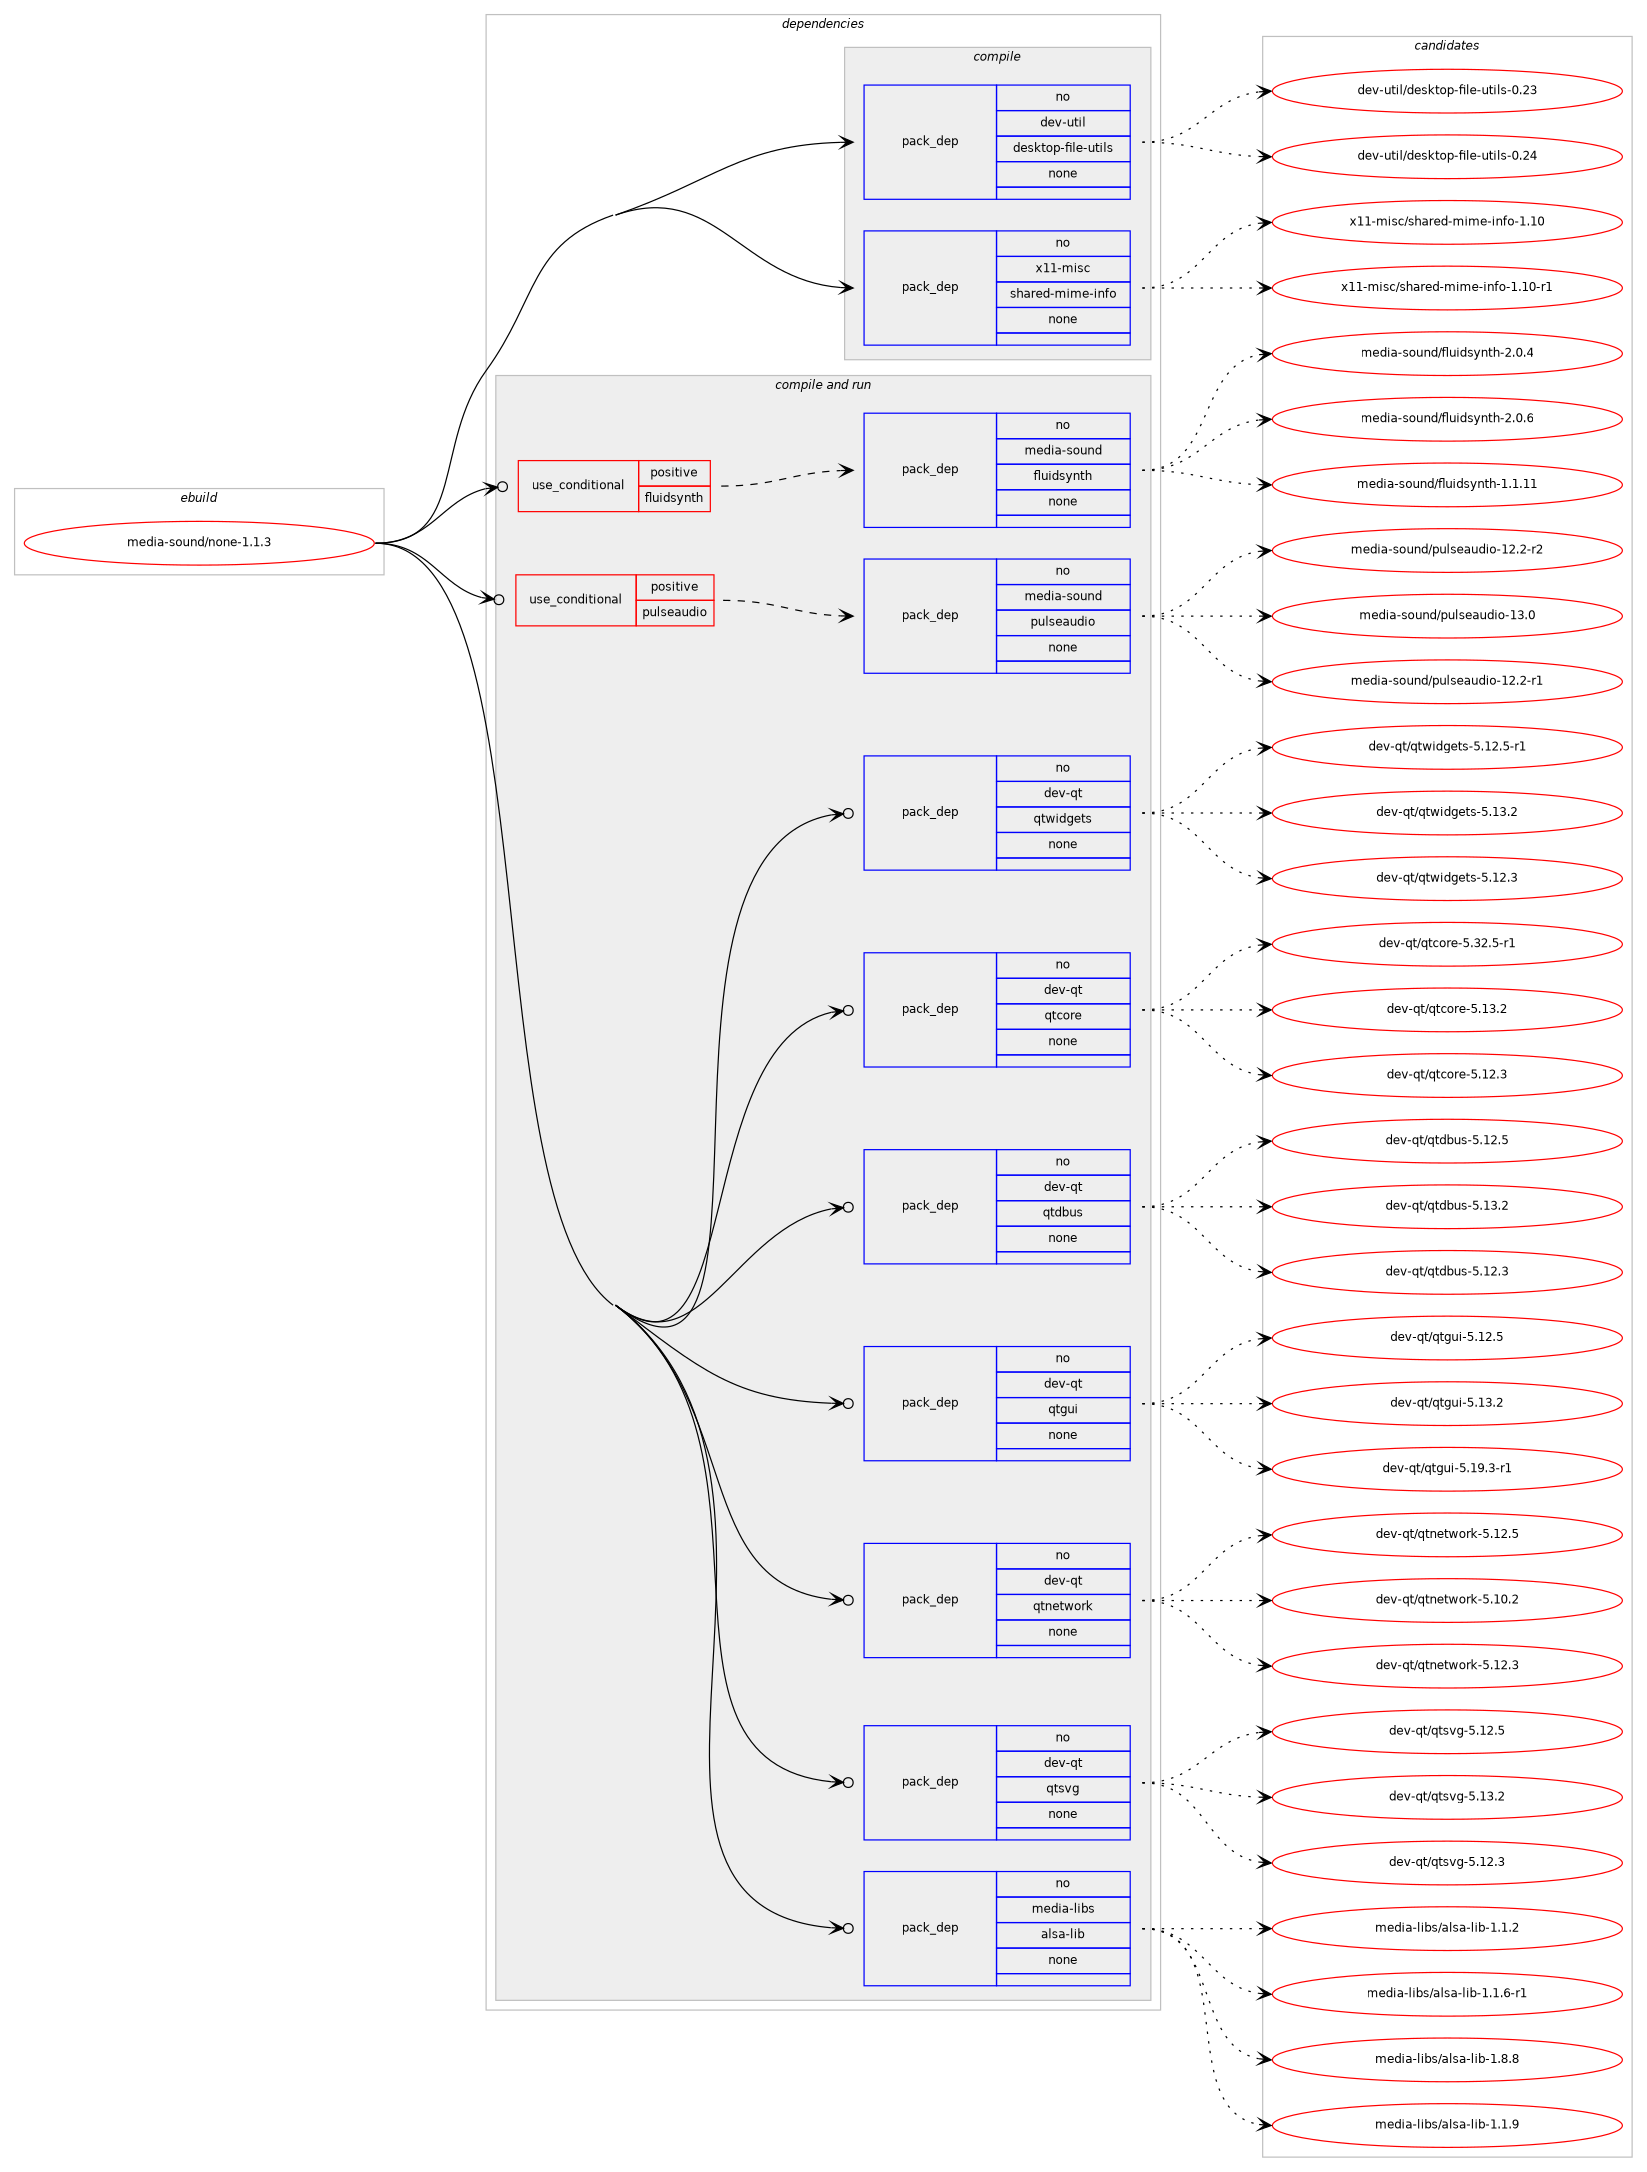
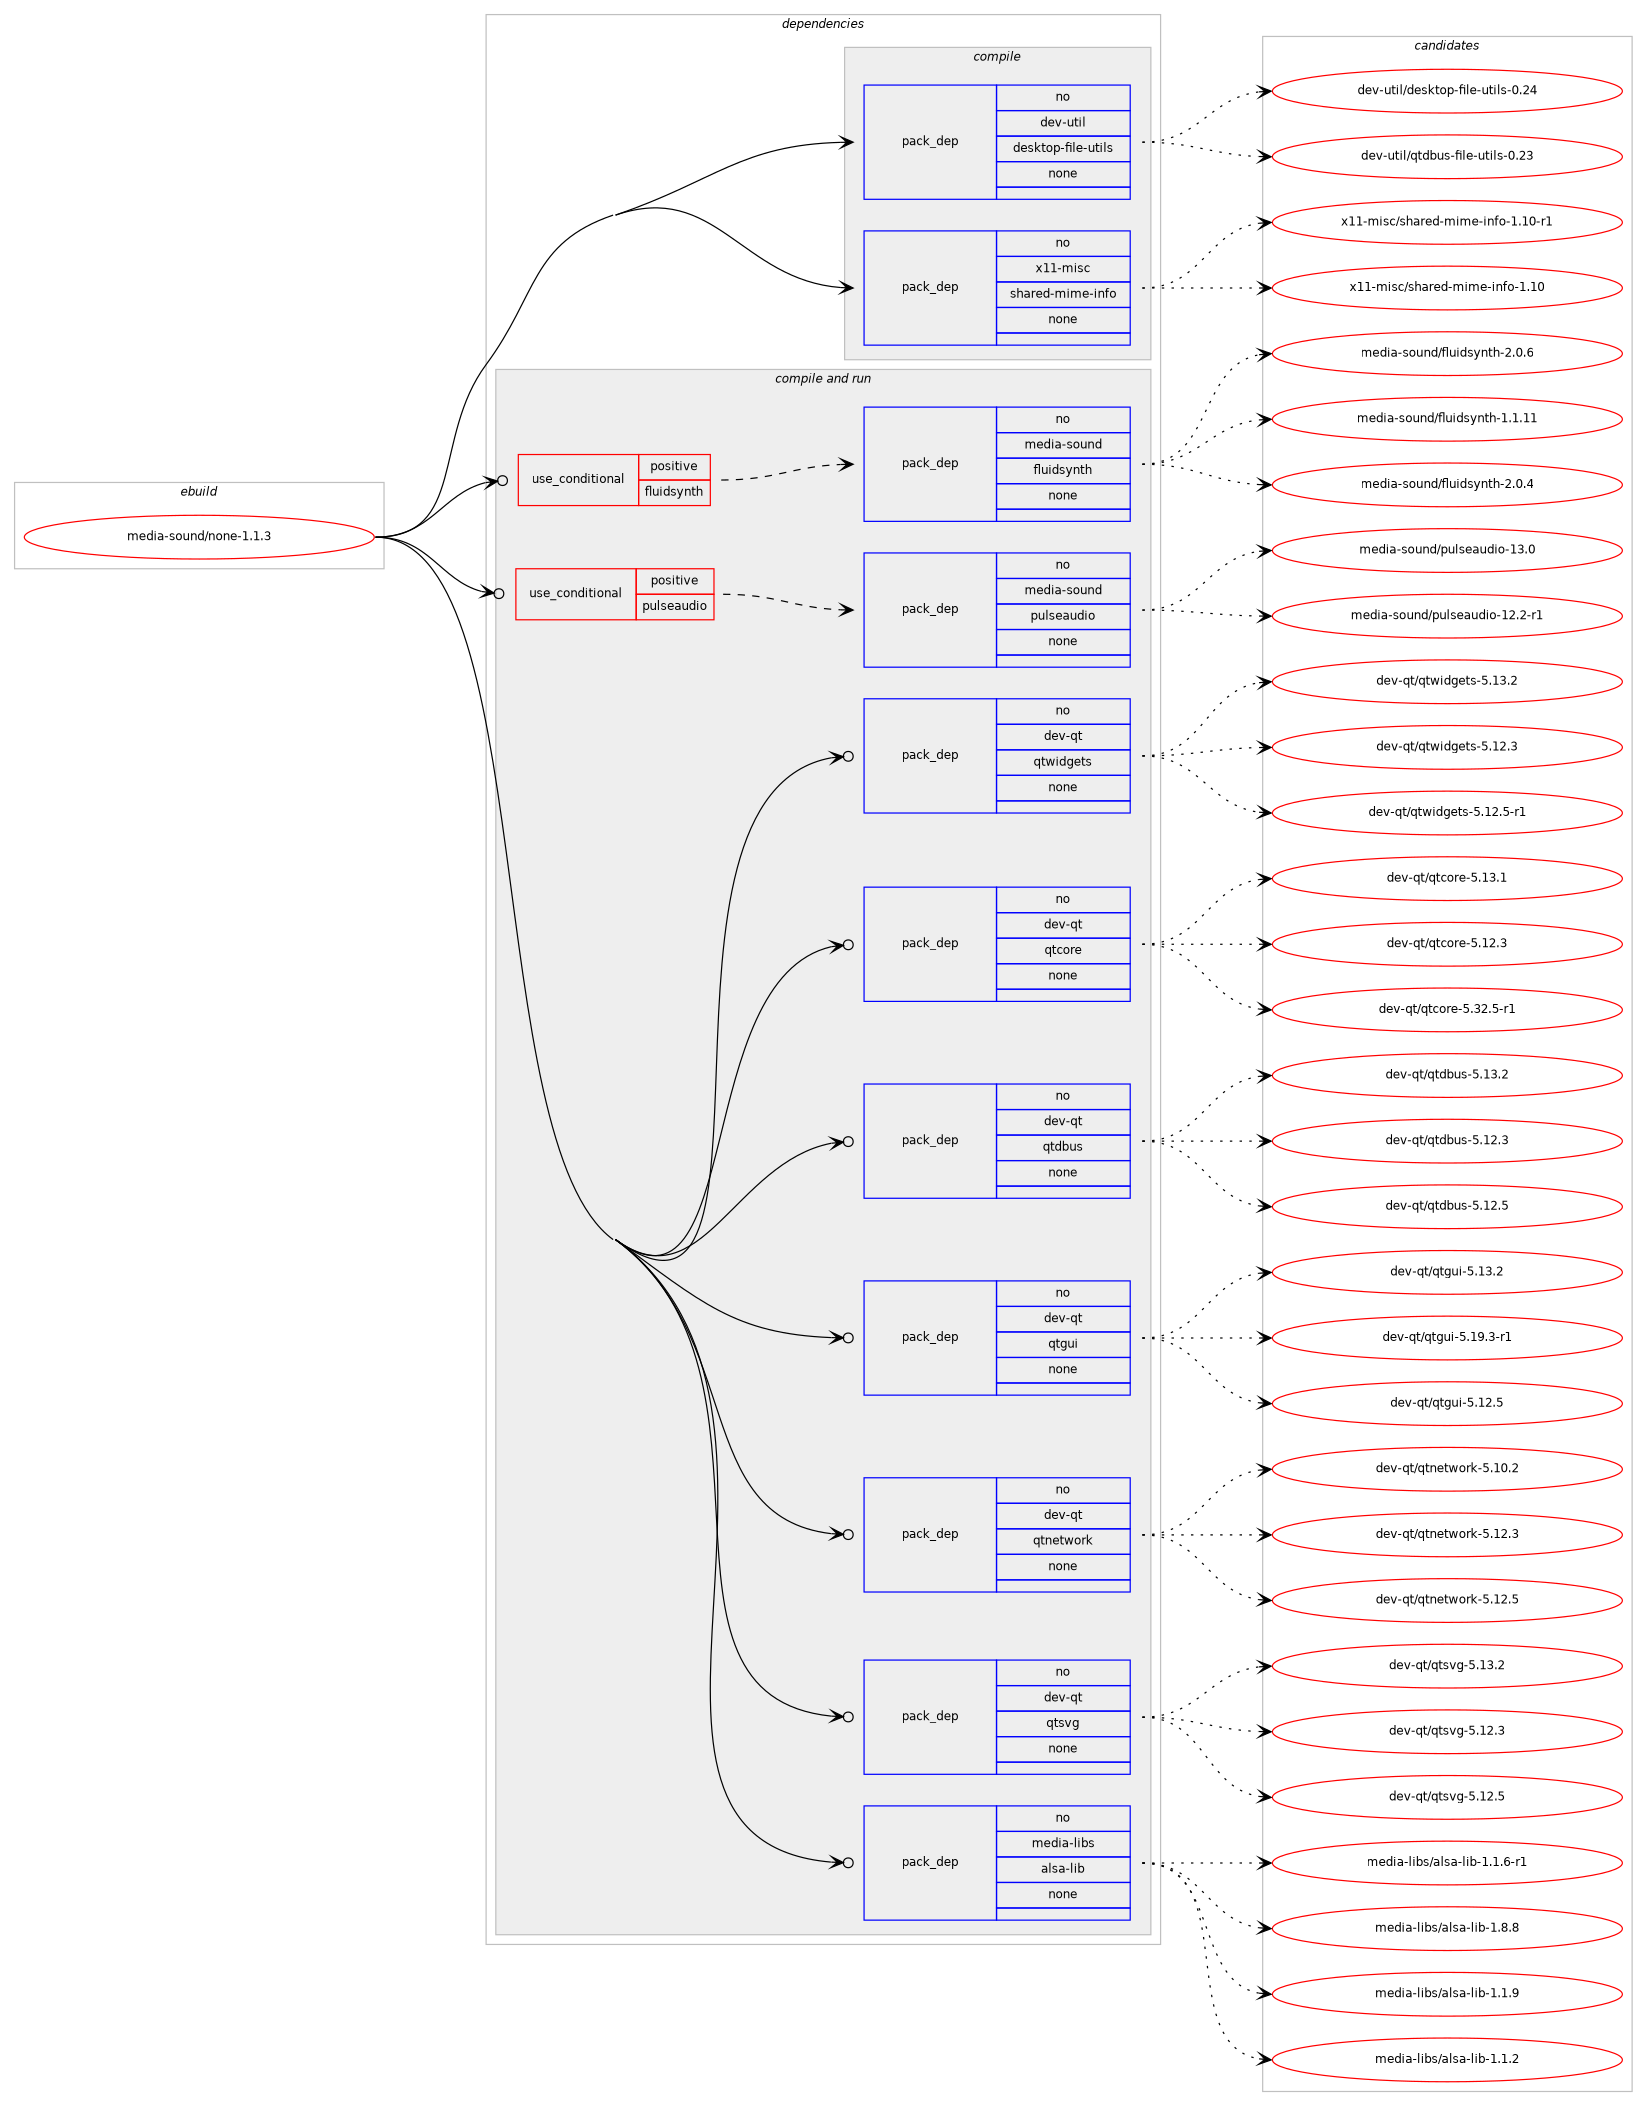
(1447, 91) -> (1447, 157)
(1447, 551) -> none
(1447, 1010) -> (1447, 879)
